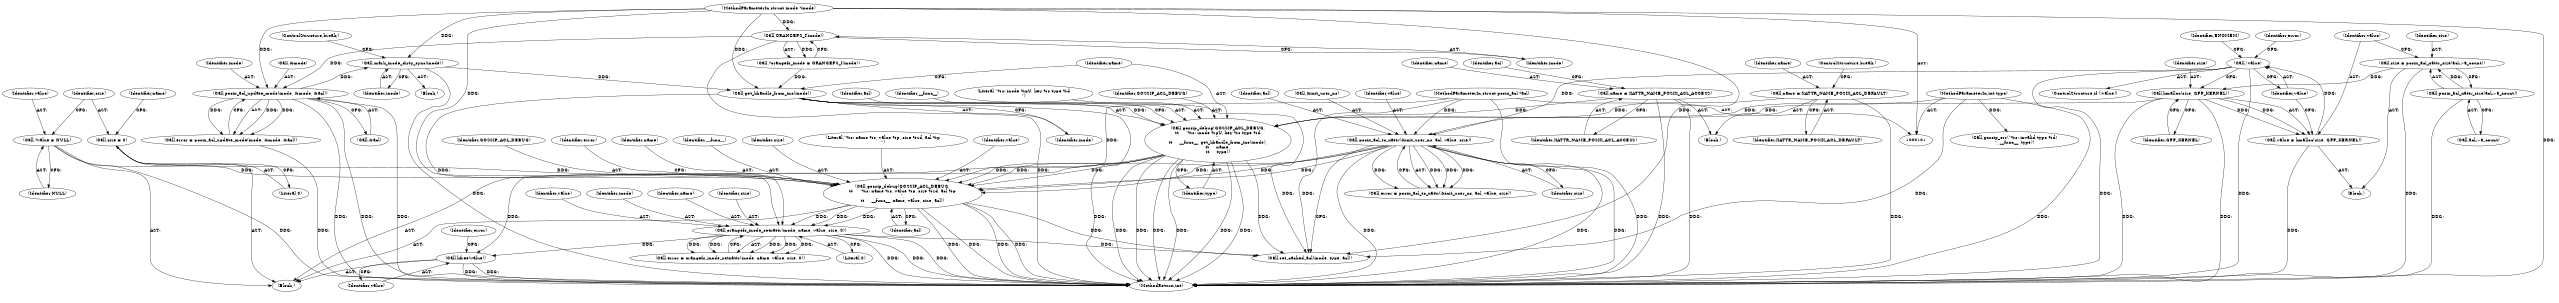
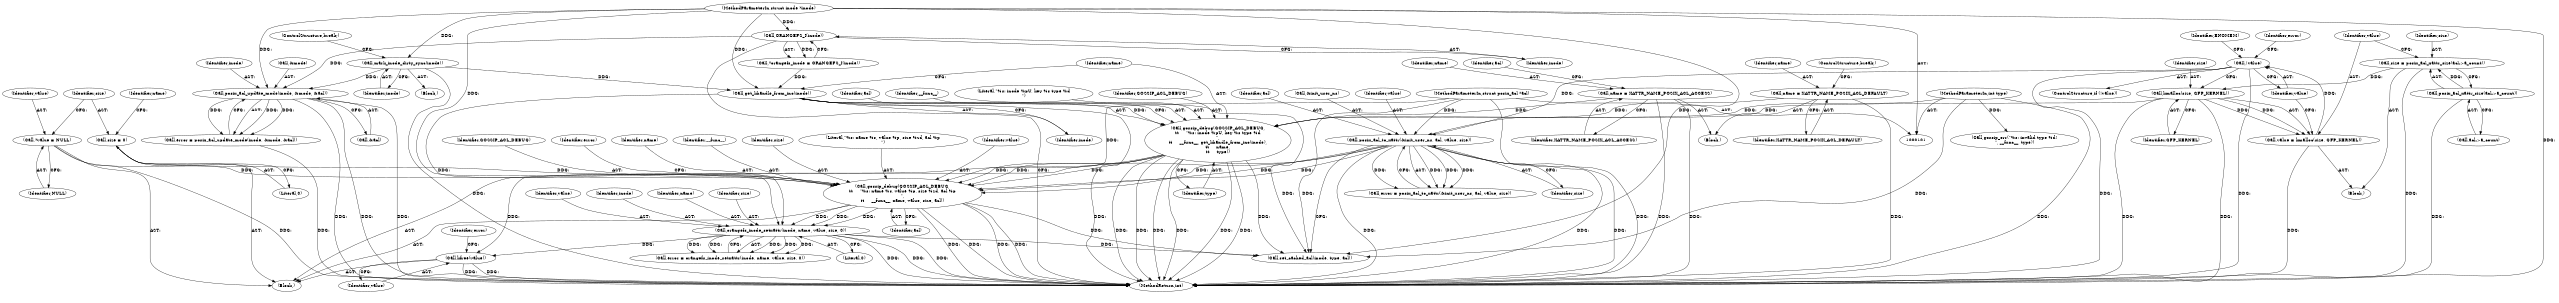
(333, 79) -> (349, 81)
(2176, 110) -> (2176, 110)
(1044, 170) -> (1044, 170)
